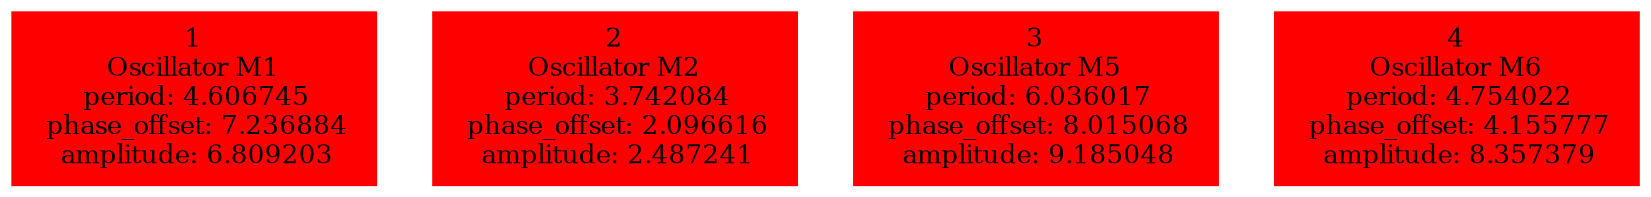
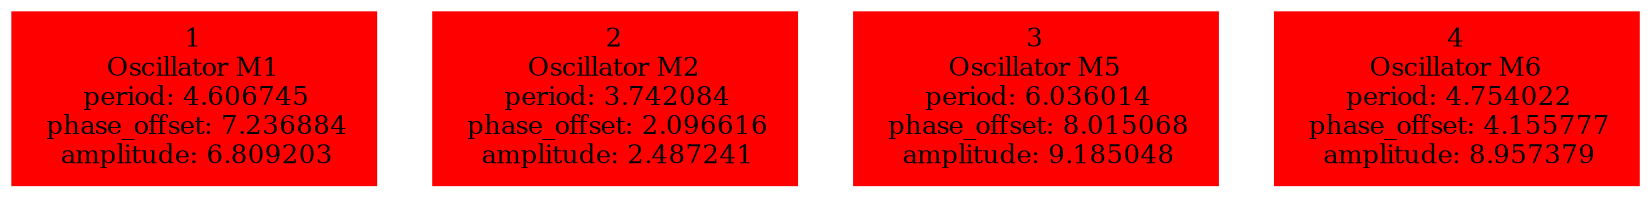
(1036, 97) -> (1036, 97)
(1457, 155) -> (1457, 155)
